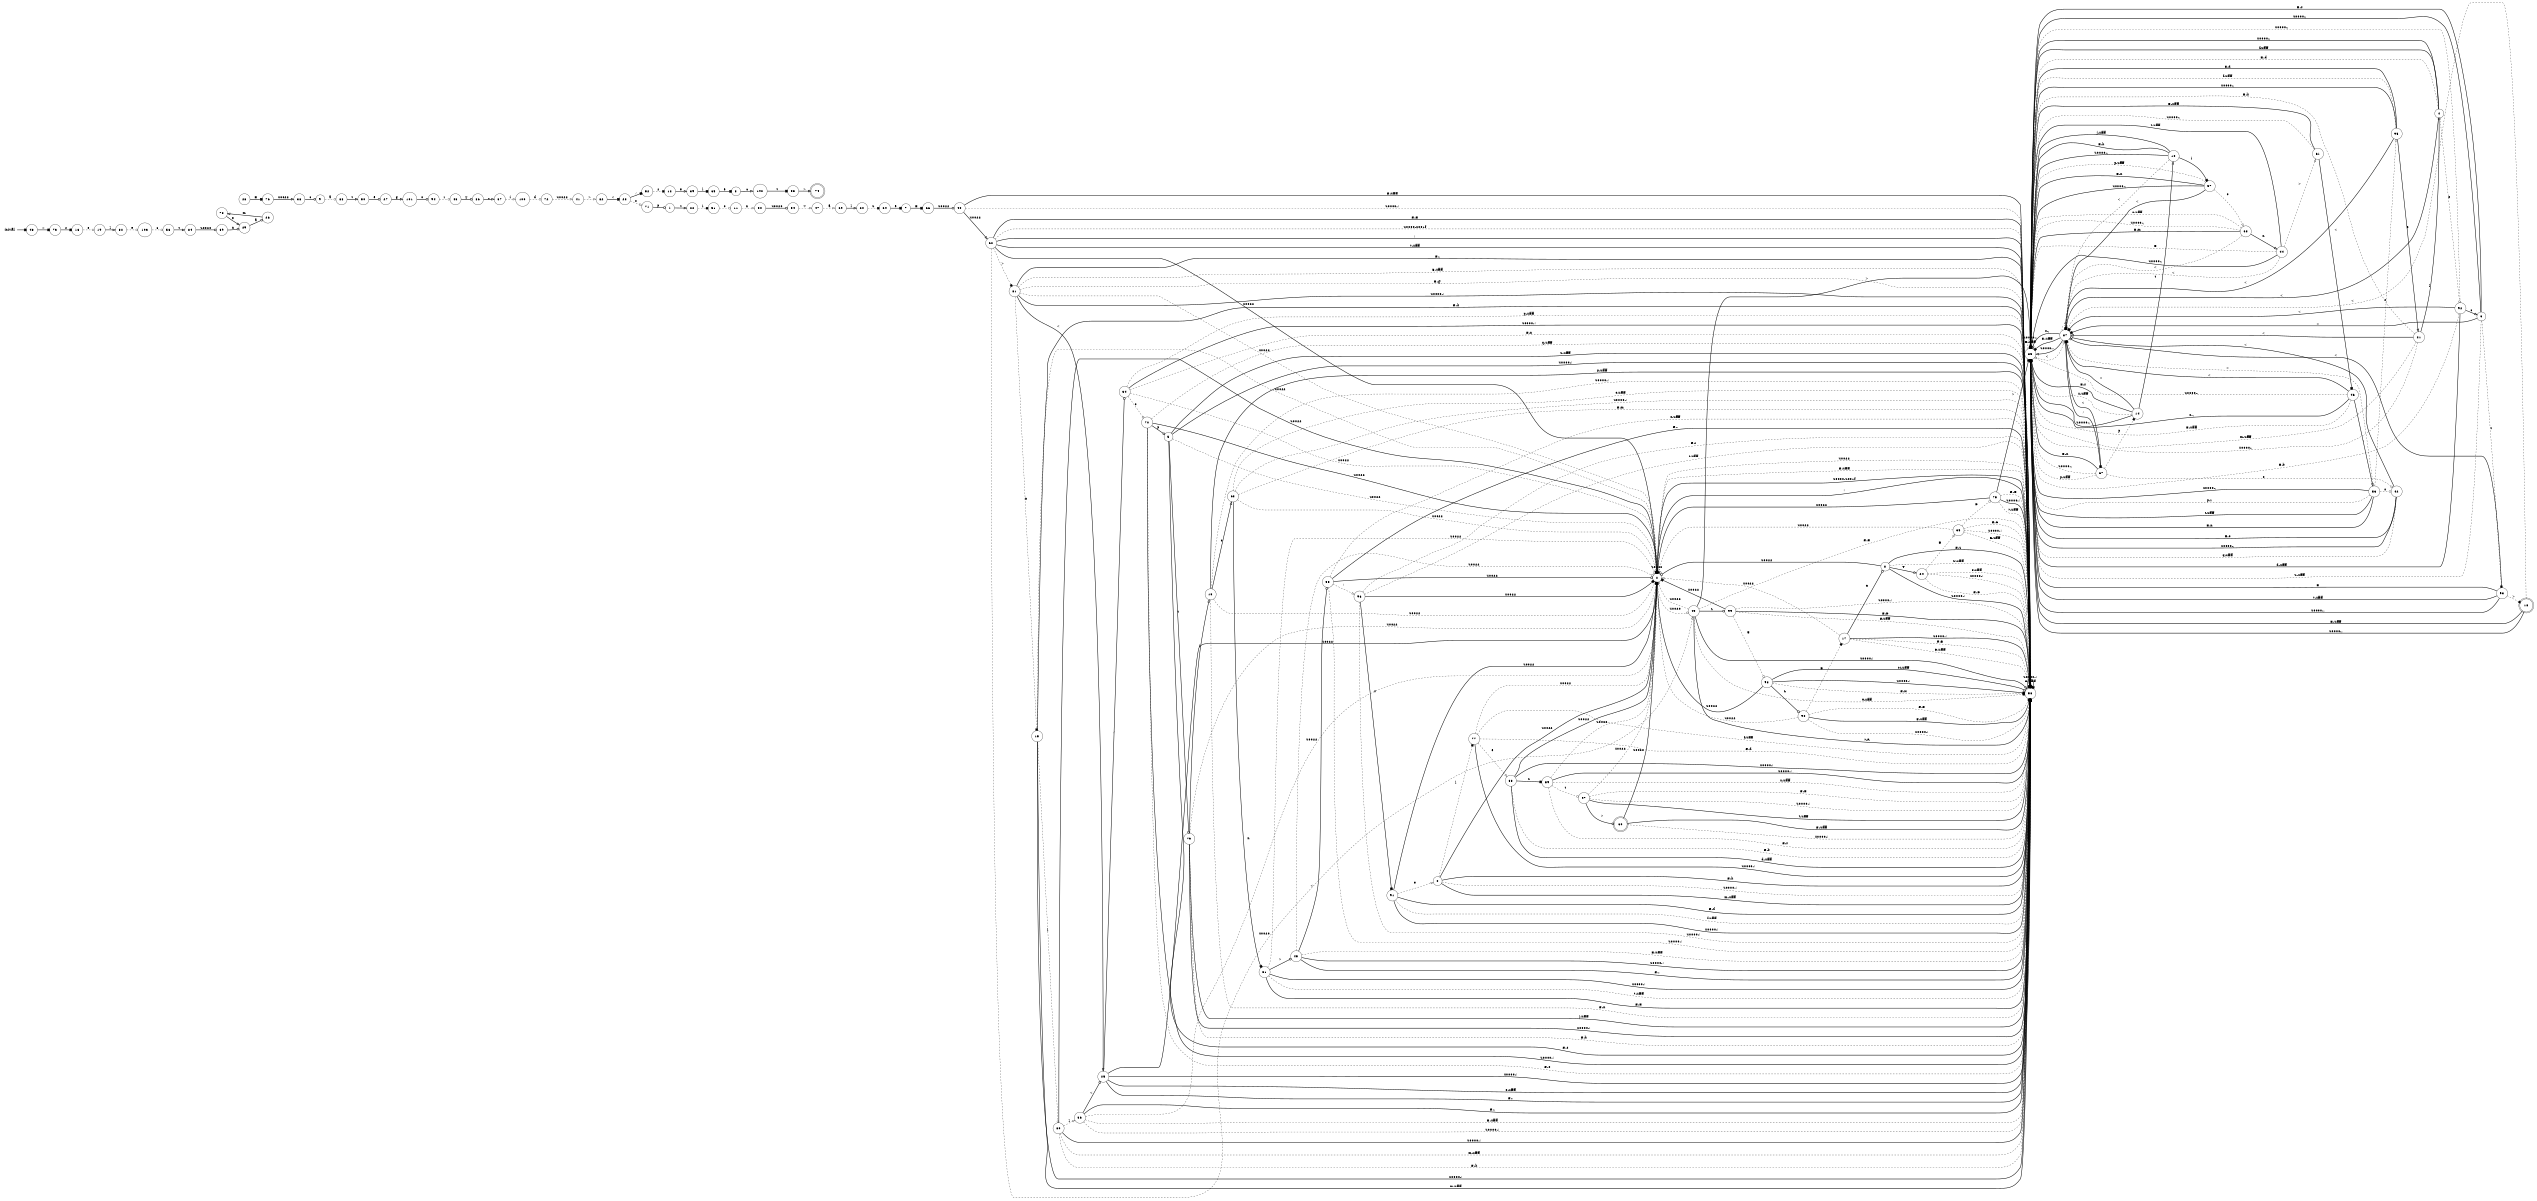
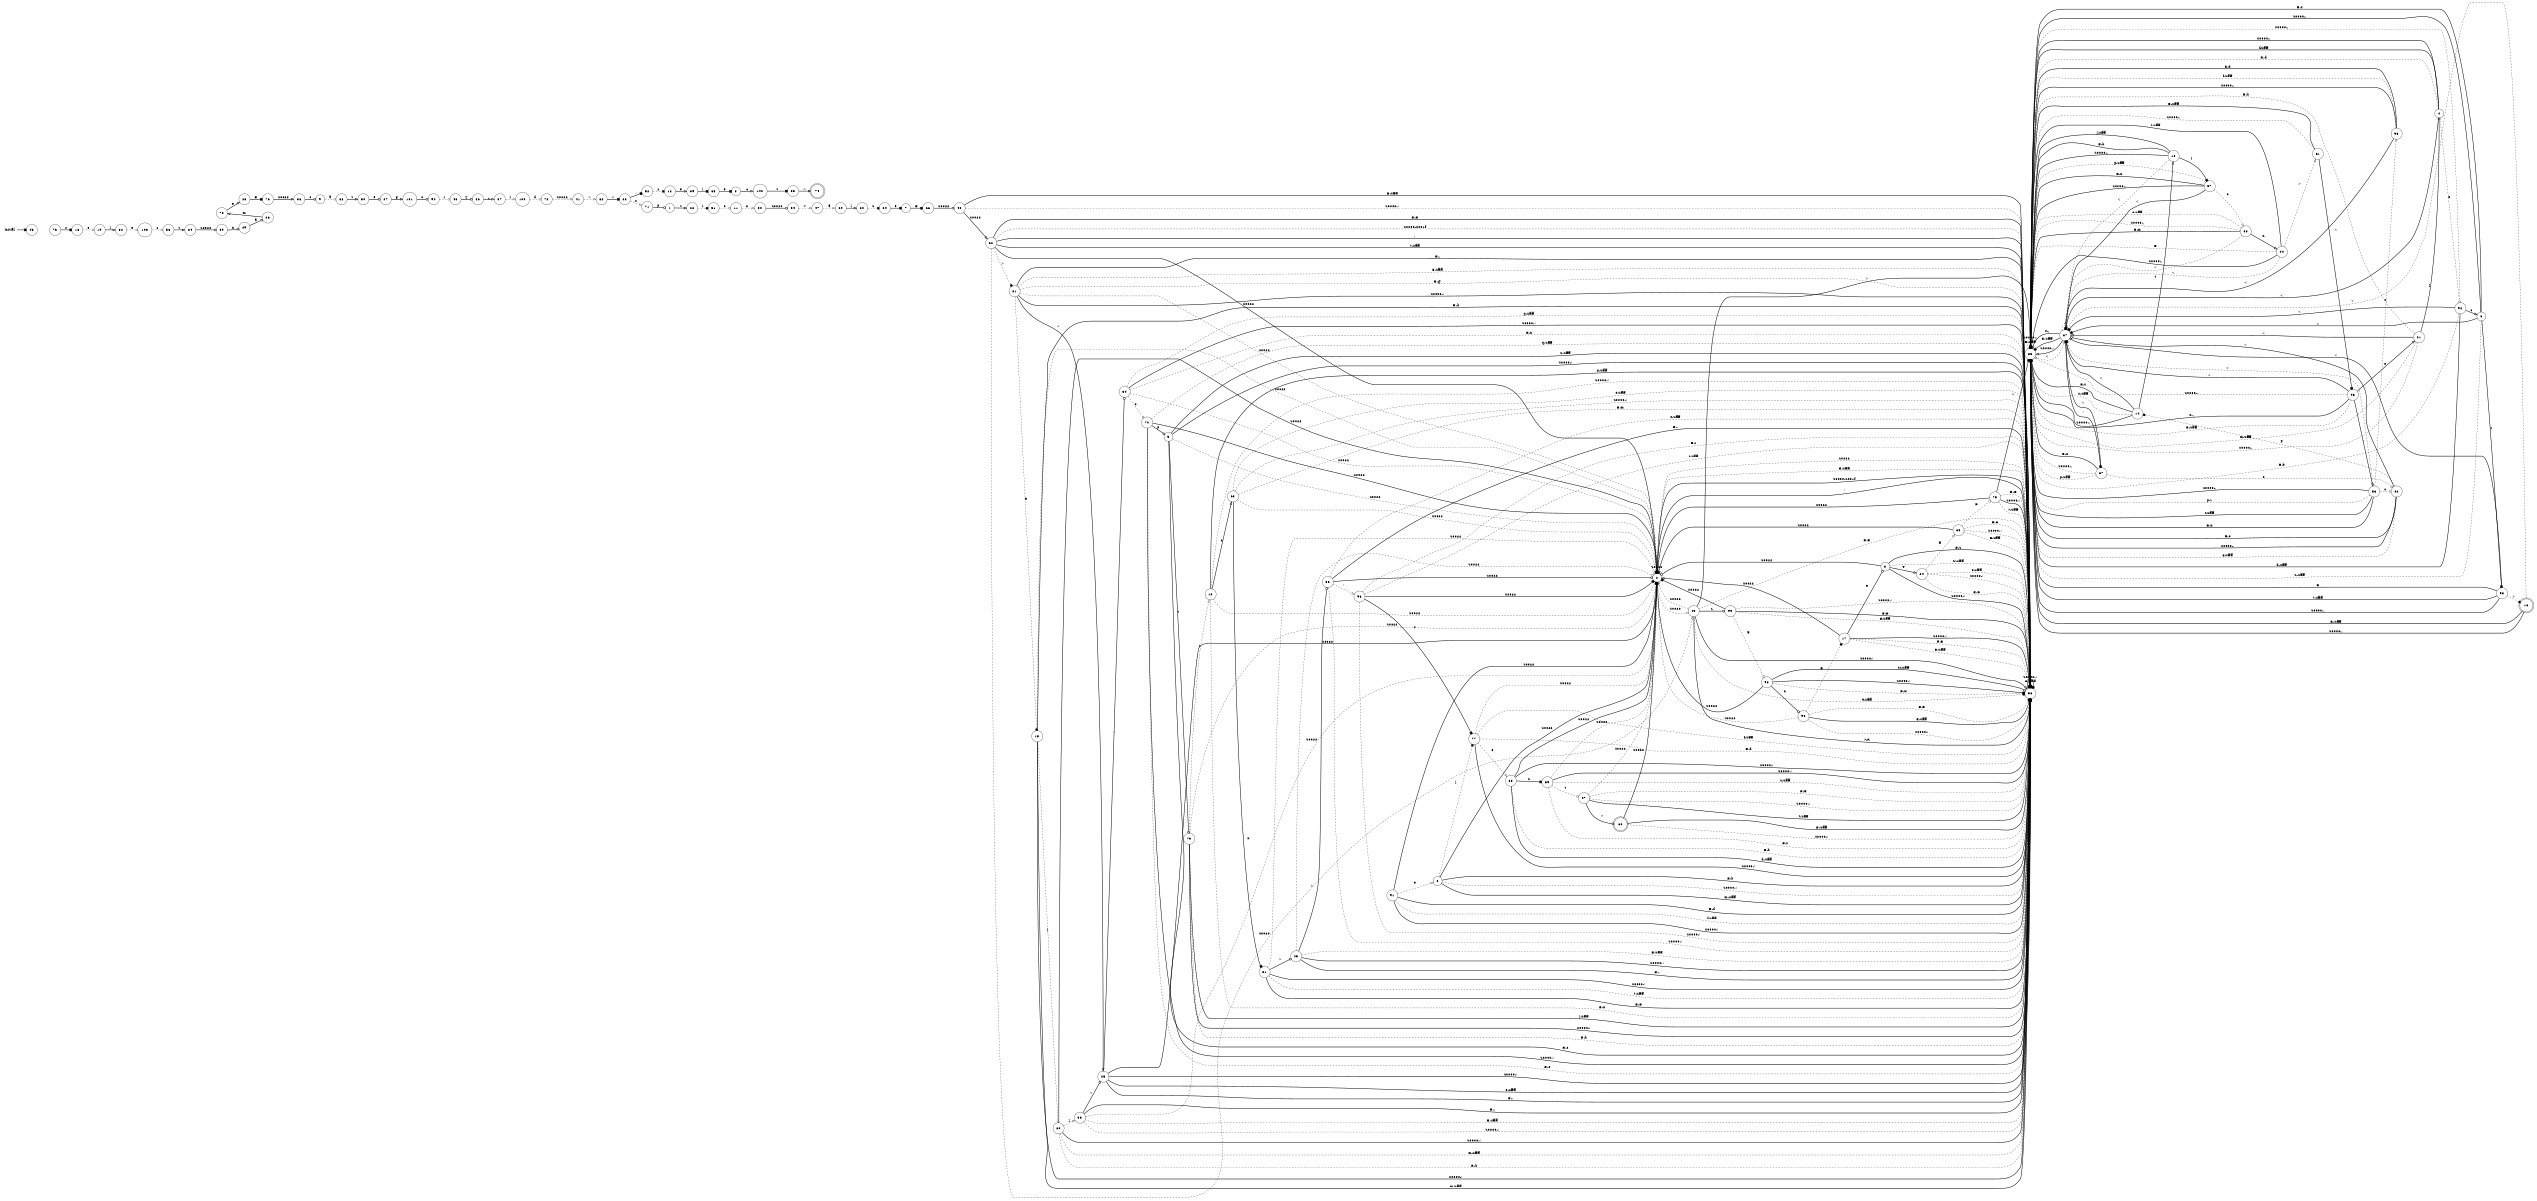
(232, 220) -> (232, 207)
(42, 230) -> none
(2408, 234) -> (2385, 367)
(2119, 444) -> (2274, 443)
(2492, 453) -> (2492, 453)
(1793, 527) -> (1793, 527)
(1758, 590) -> (1758, 590)
(1194, 717) -> (1194, 717)
(1376, 745) -> (1427, 658)
